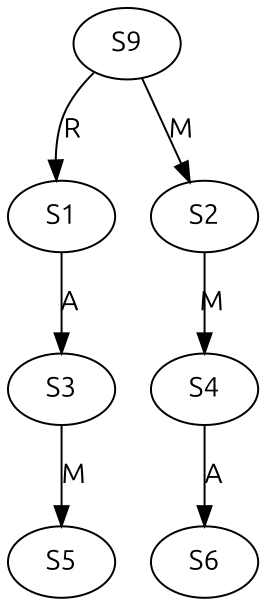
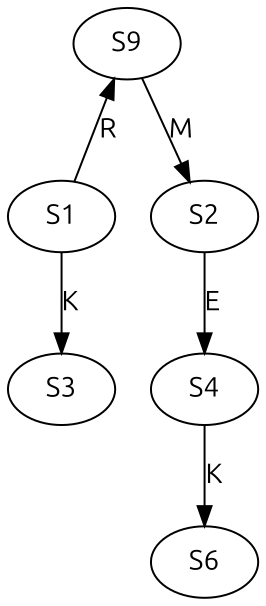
(65, 112) -> (91, 139)
(71, 303) -> (71, 303)
(213, 303) -> (213, 303)
(214, 476) -> (214, 476)
(62, 562) -> none
